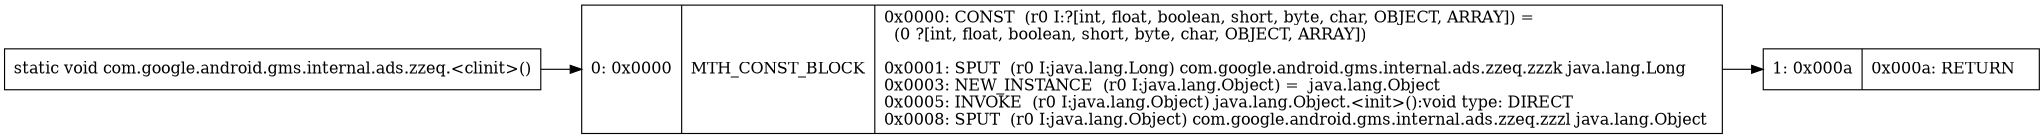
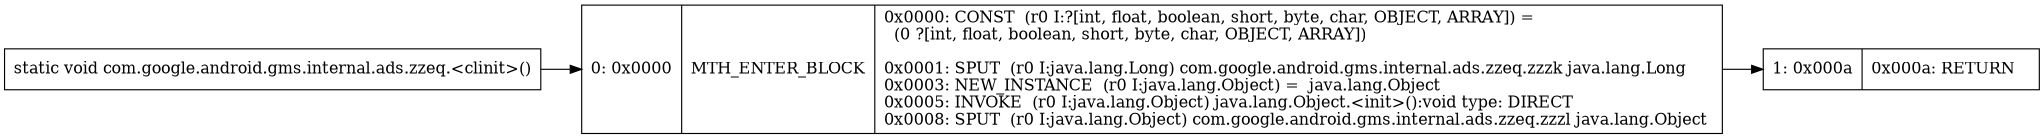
(778, 69) -> (778, 69)
